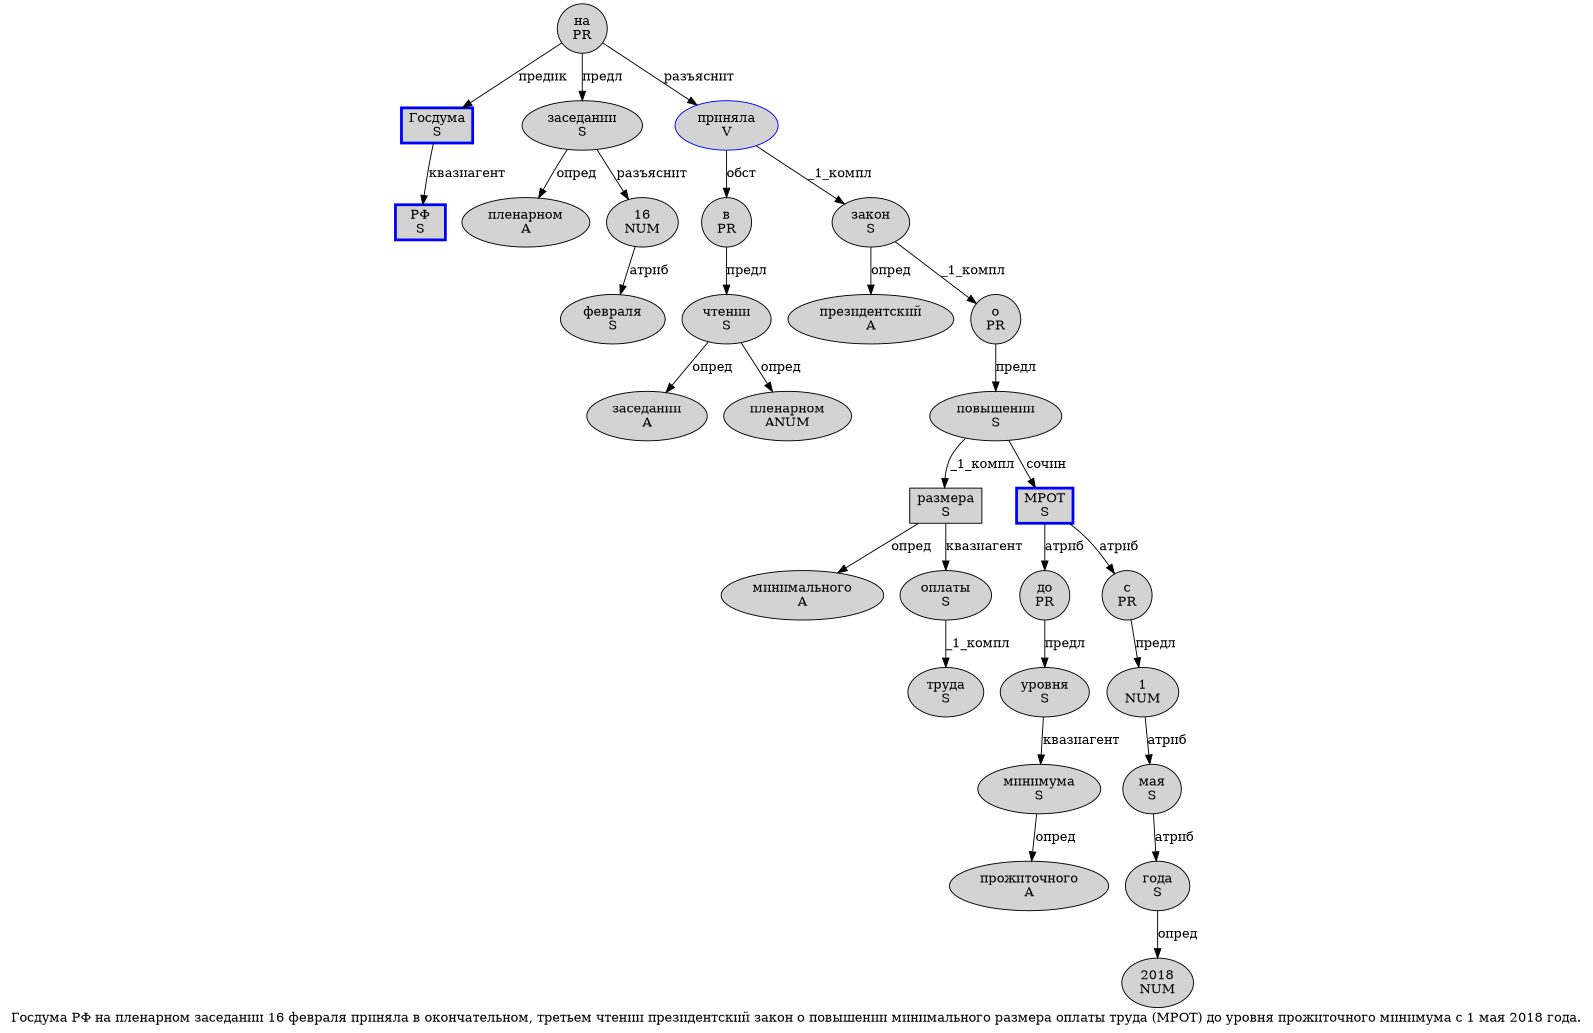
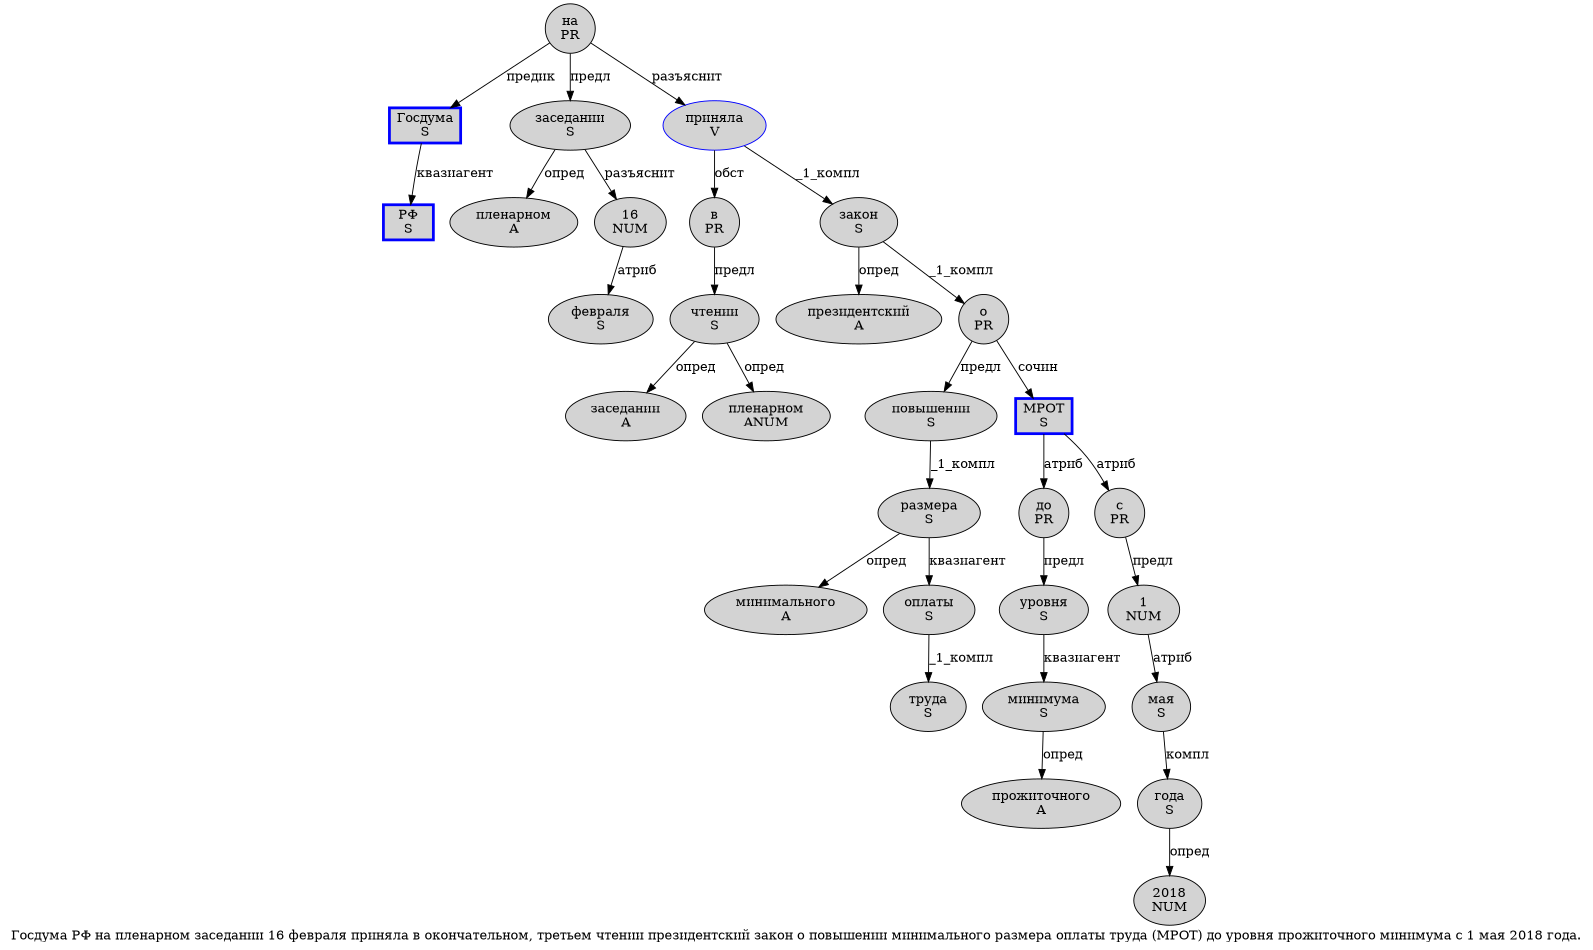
(1020, 460) -> (1012, 365)
(946, 506) -> (929, 513)
(1175, 838) -> (1188, 755)
